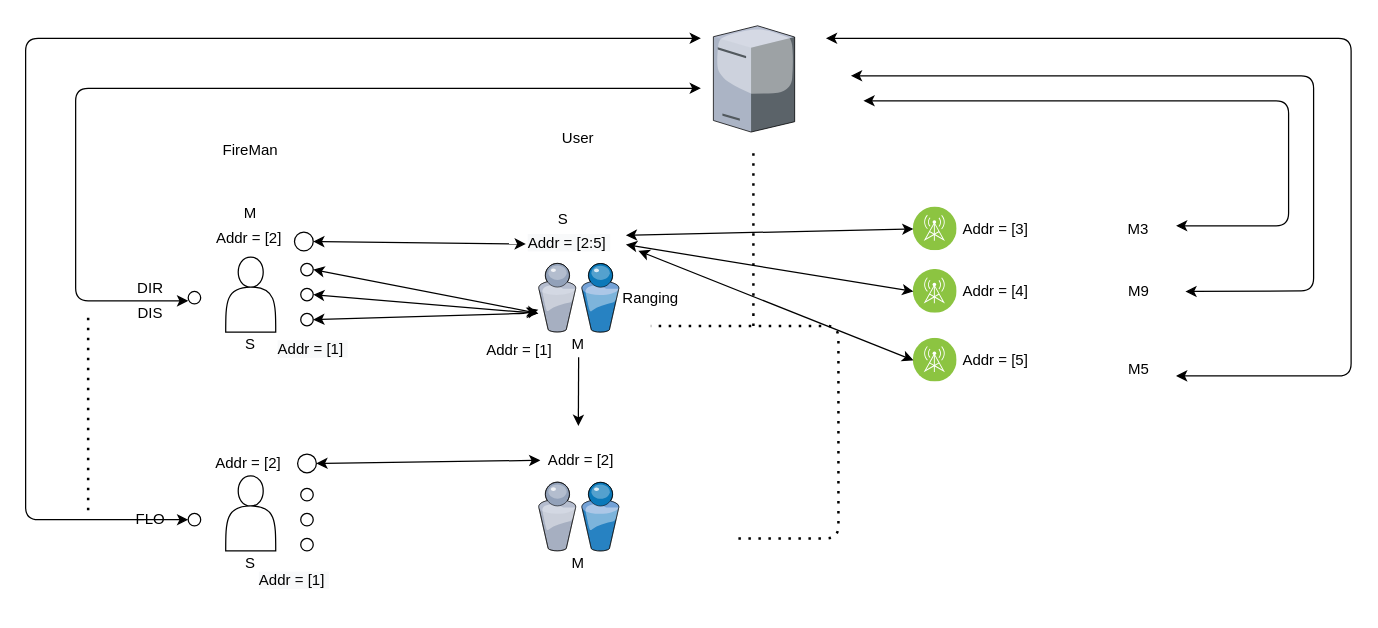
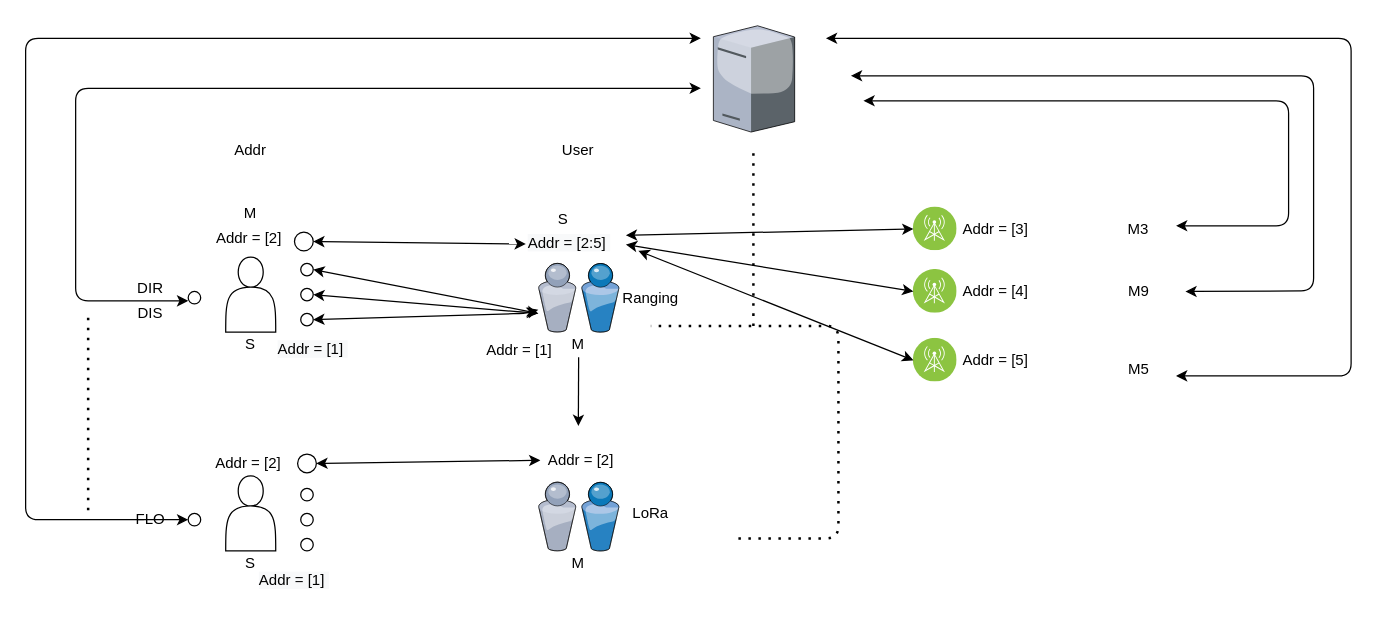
(578, 138) -> (578, 151)
(251, 151) -> (251, 151)
none -> (651, 513)
